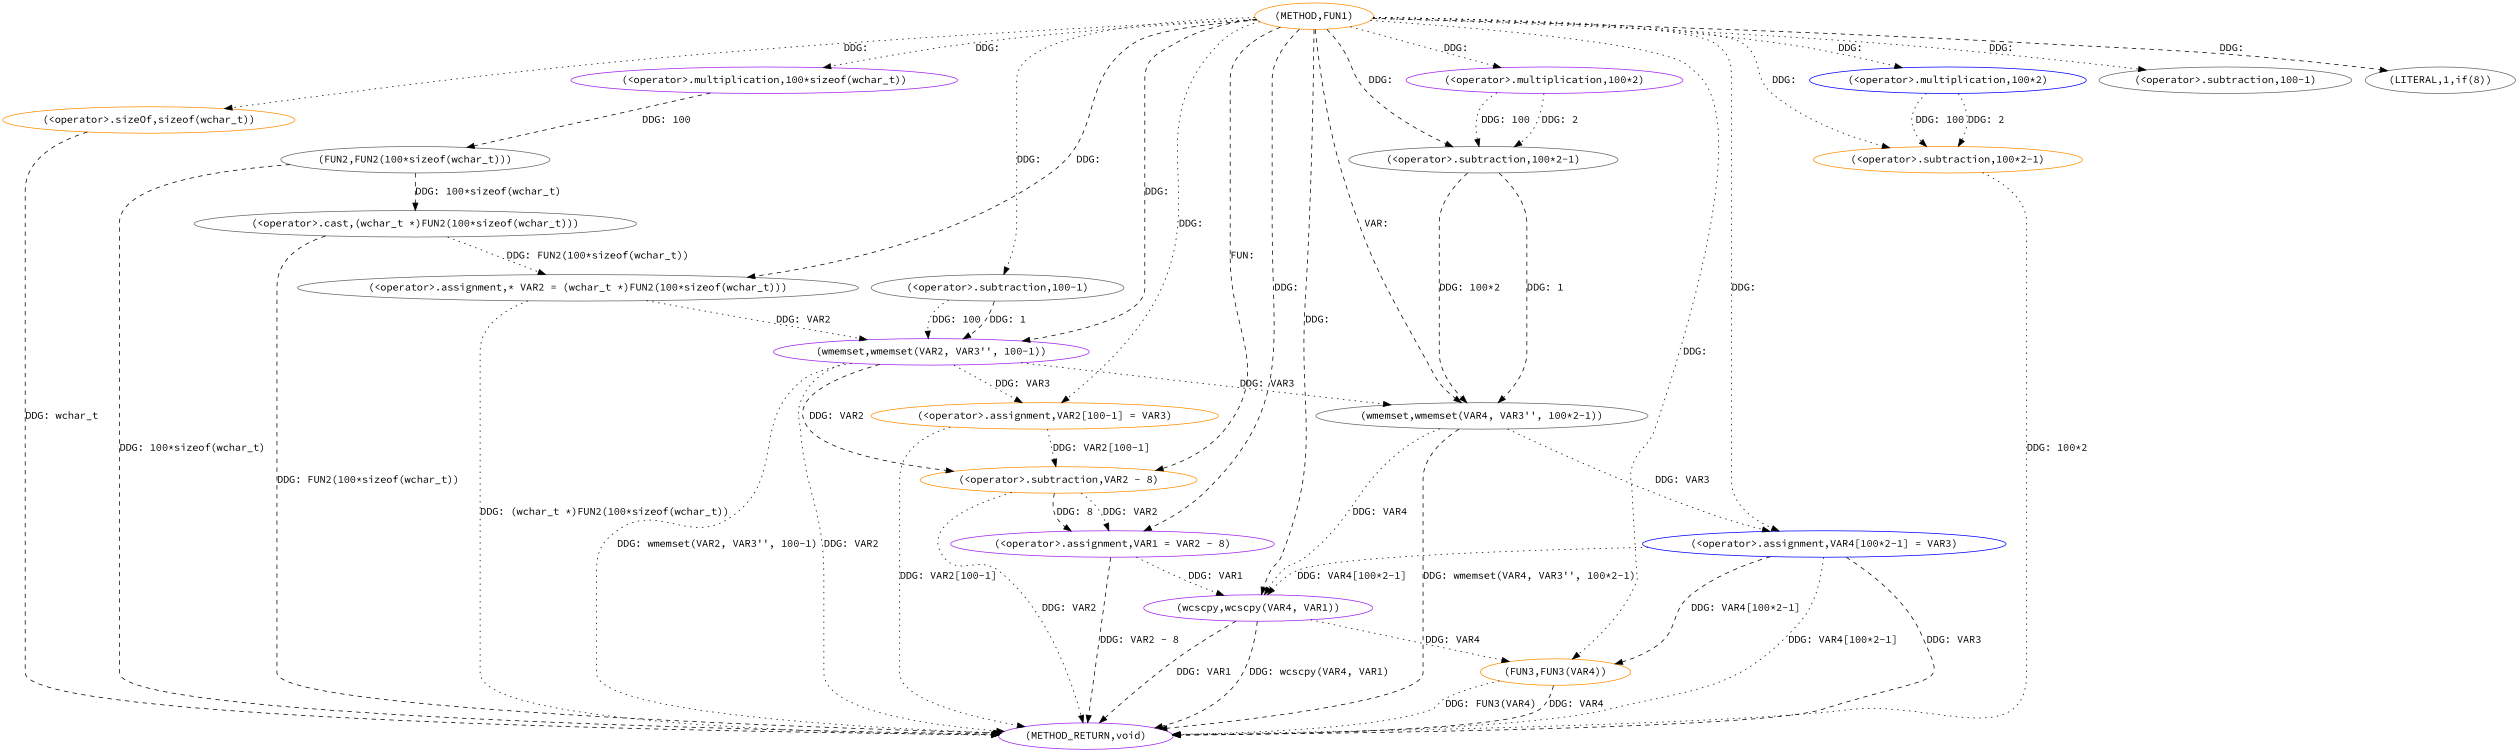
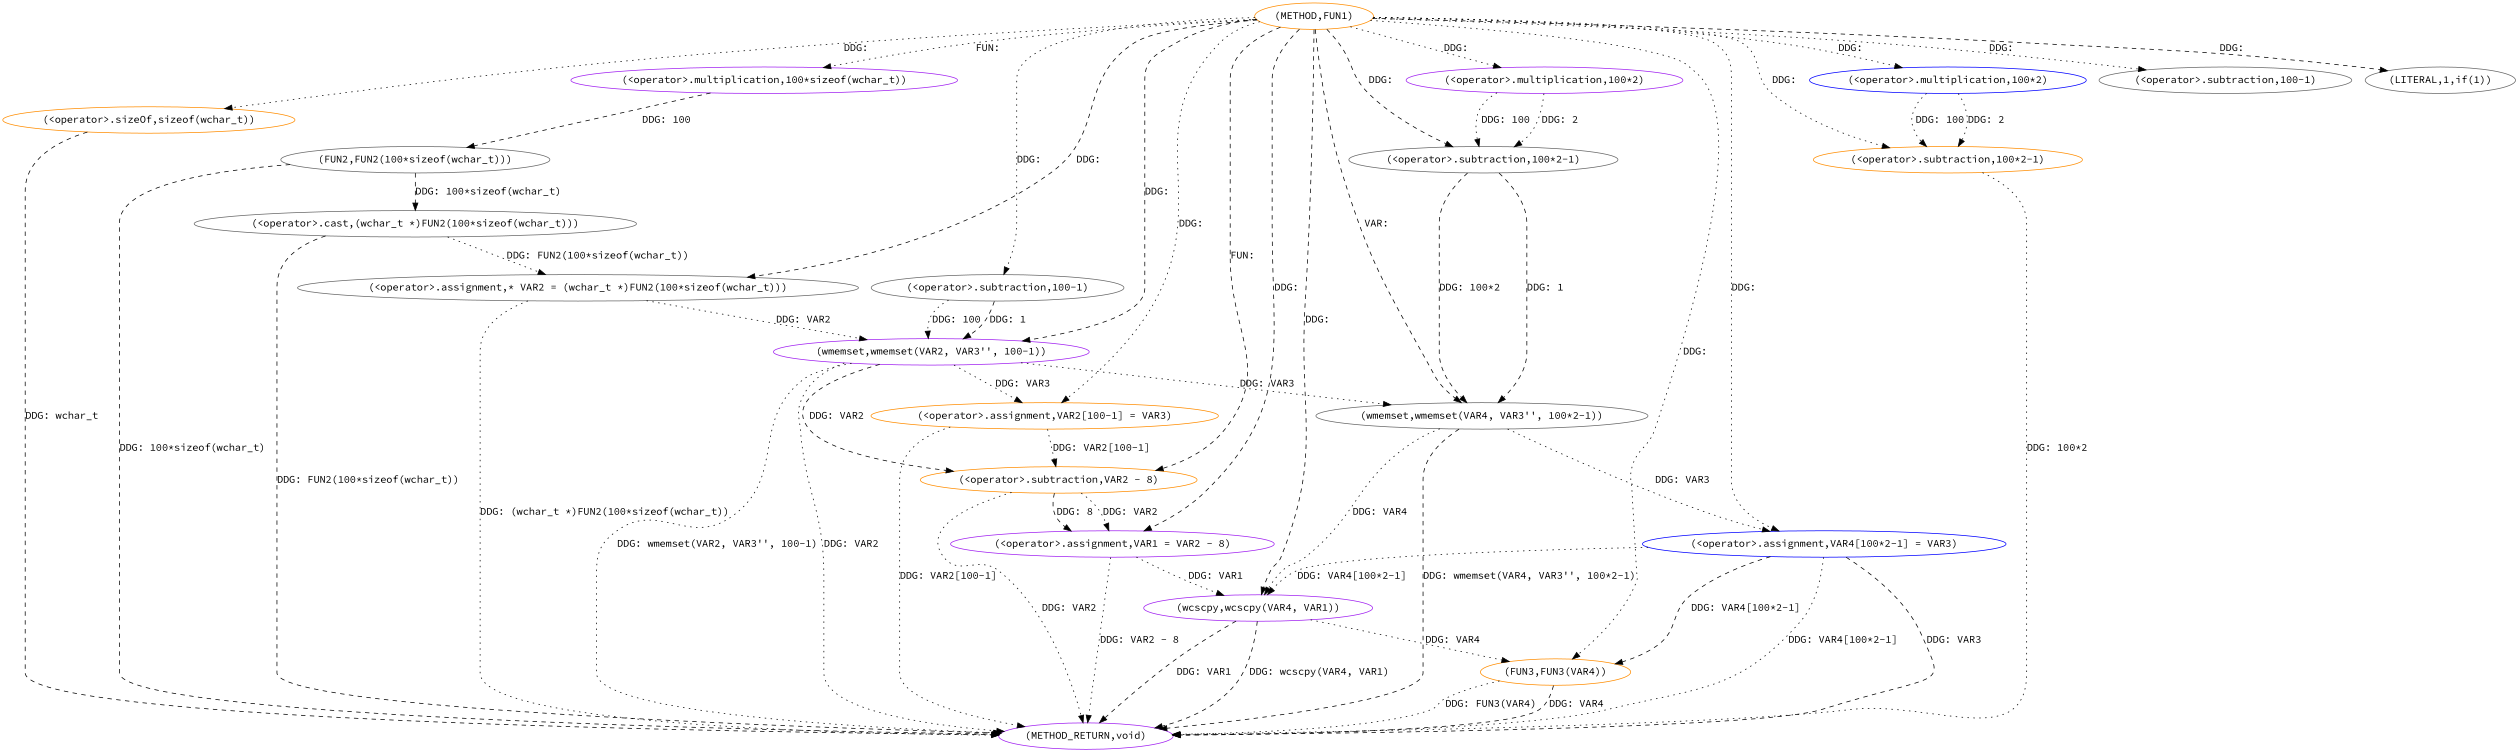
(991, 48) -> (991, 48)
(2440, 80) -> (2440, 80)
(1100, 636) -> (1100, 636)
